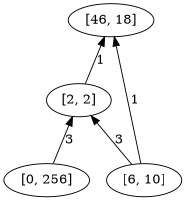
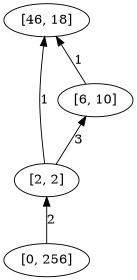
(70, 140) -> (51, 220)
(114, 144) -> (69, 144)
